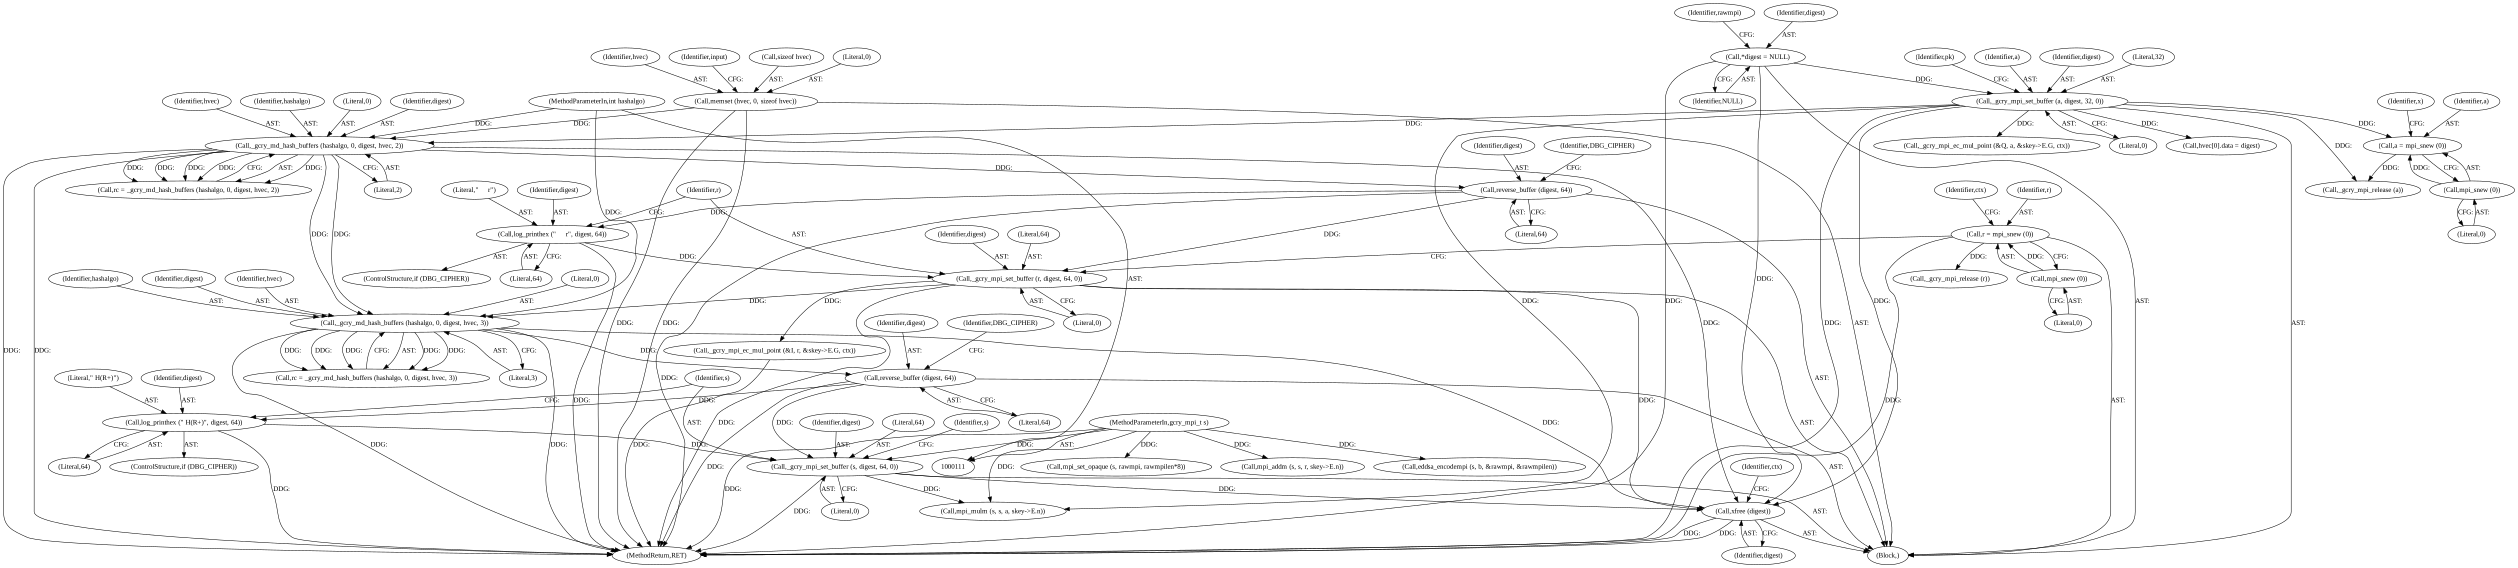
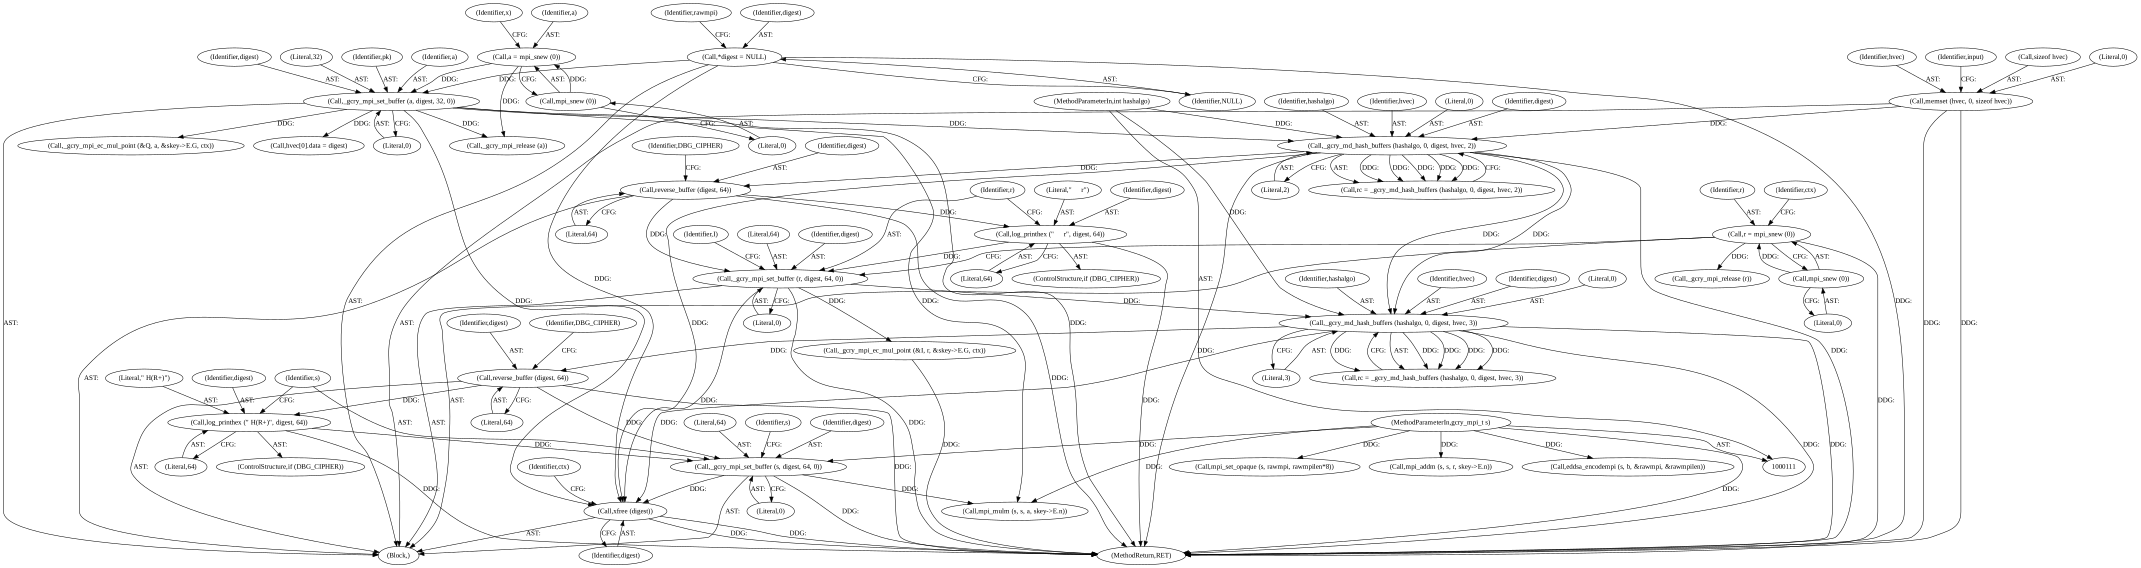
(2002, 79) -> (392, 79)
(2291, 114) -> (452, 72)
none -> (701, 234)
